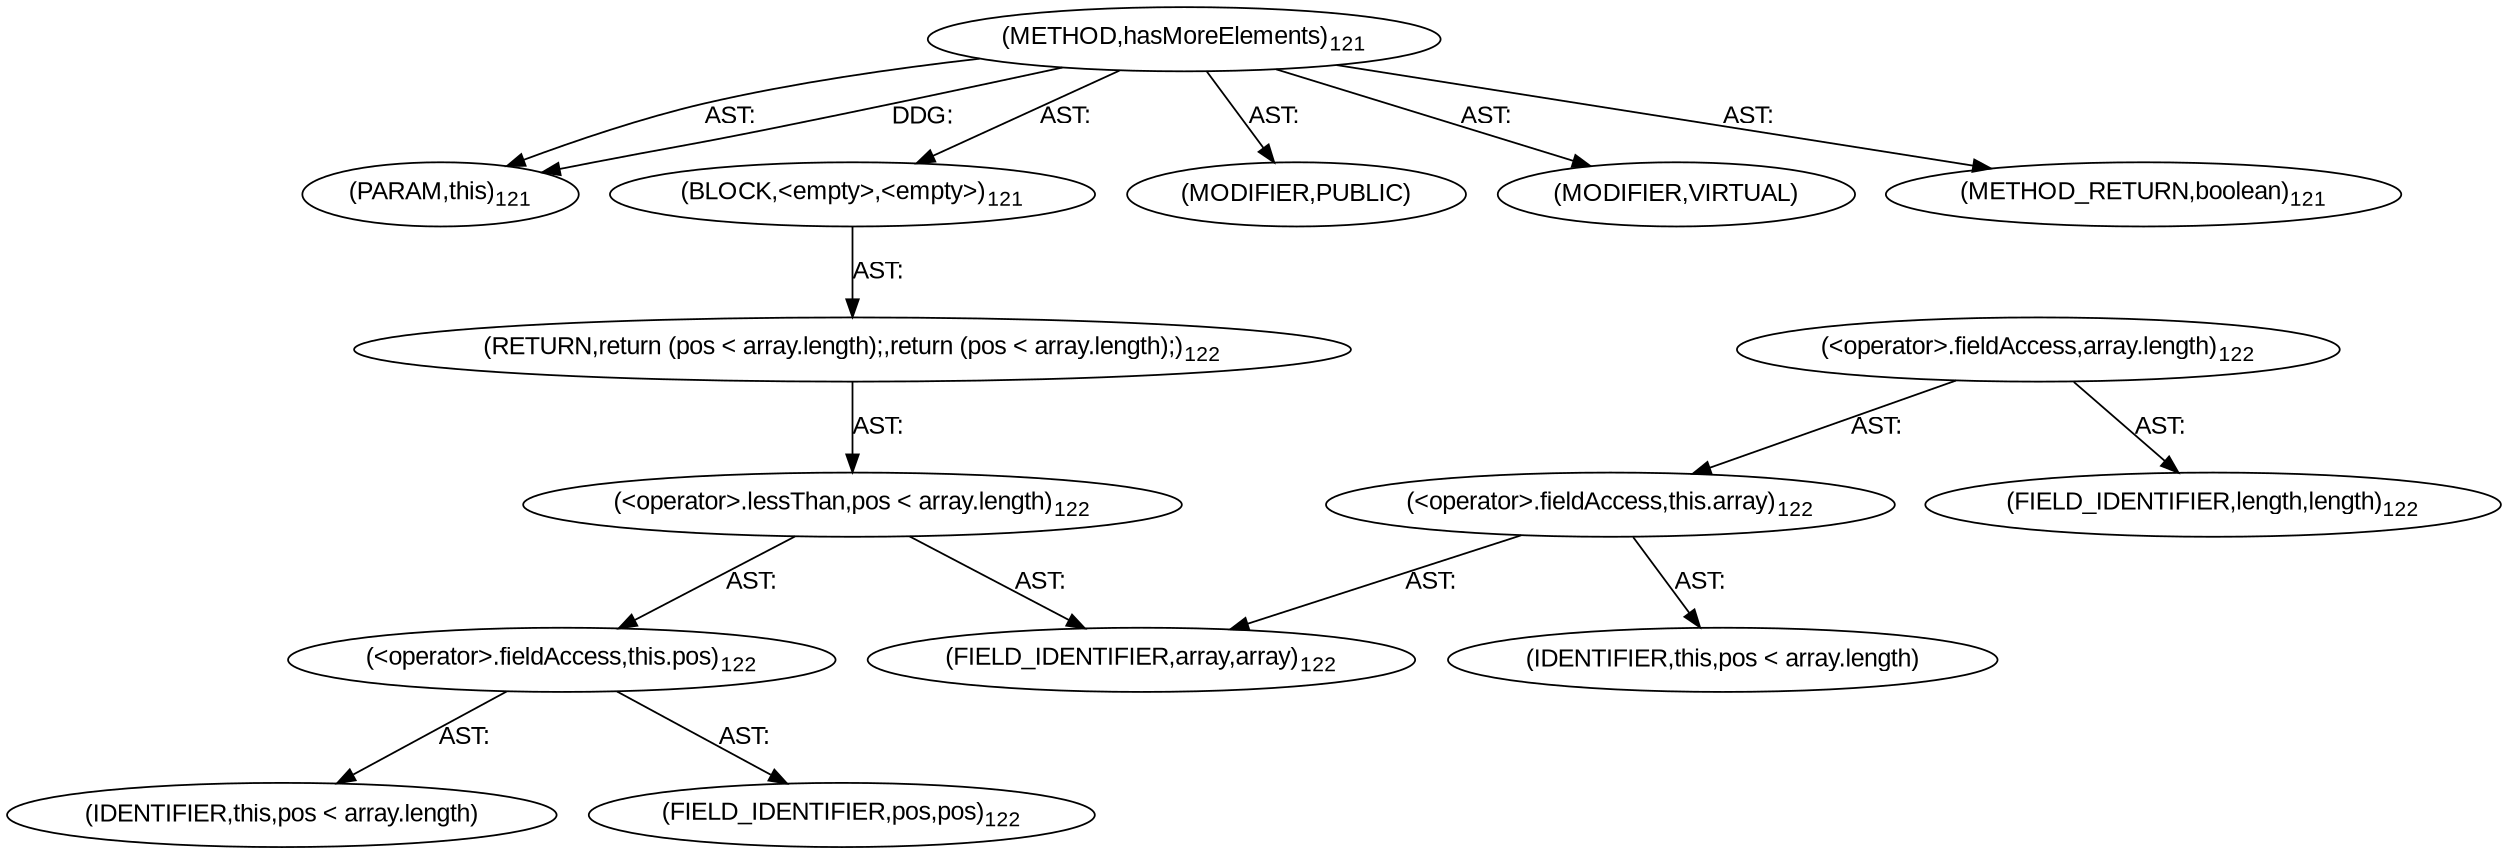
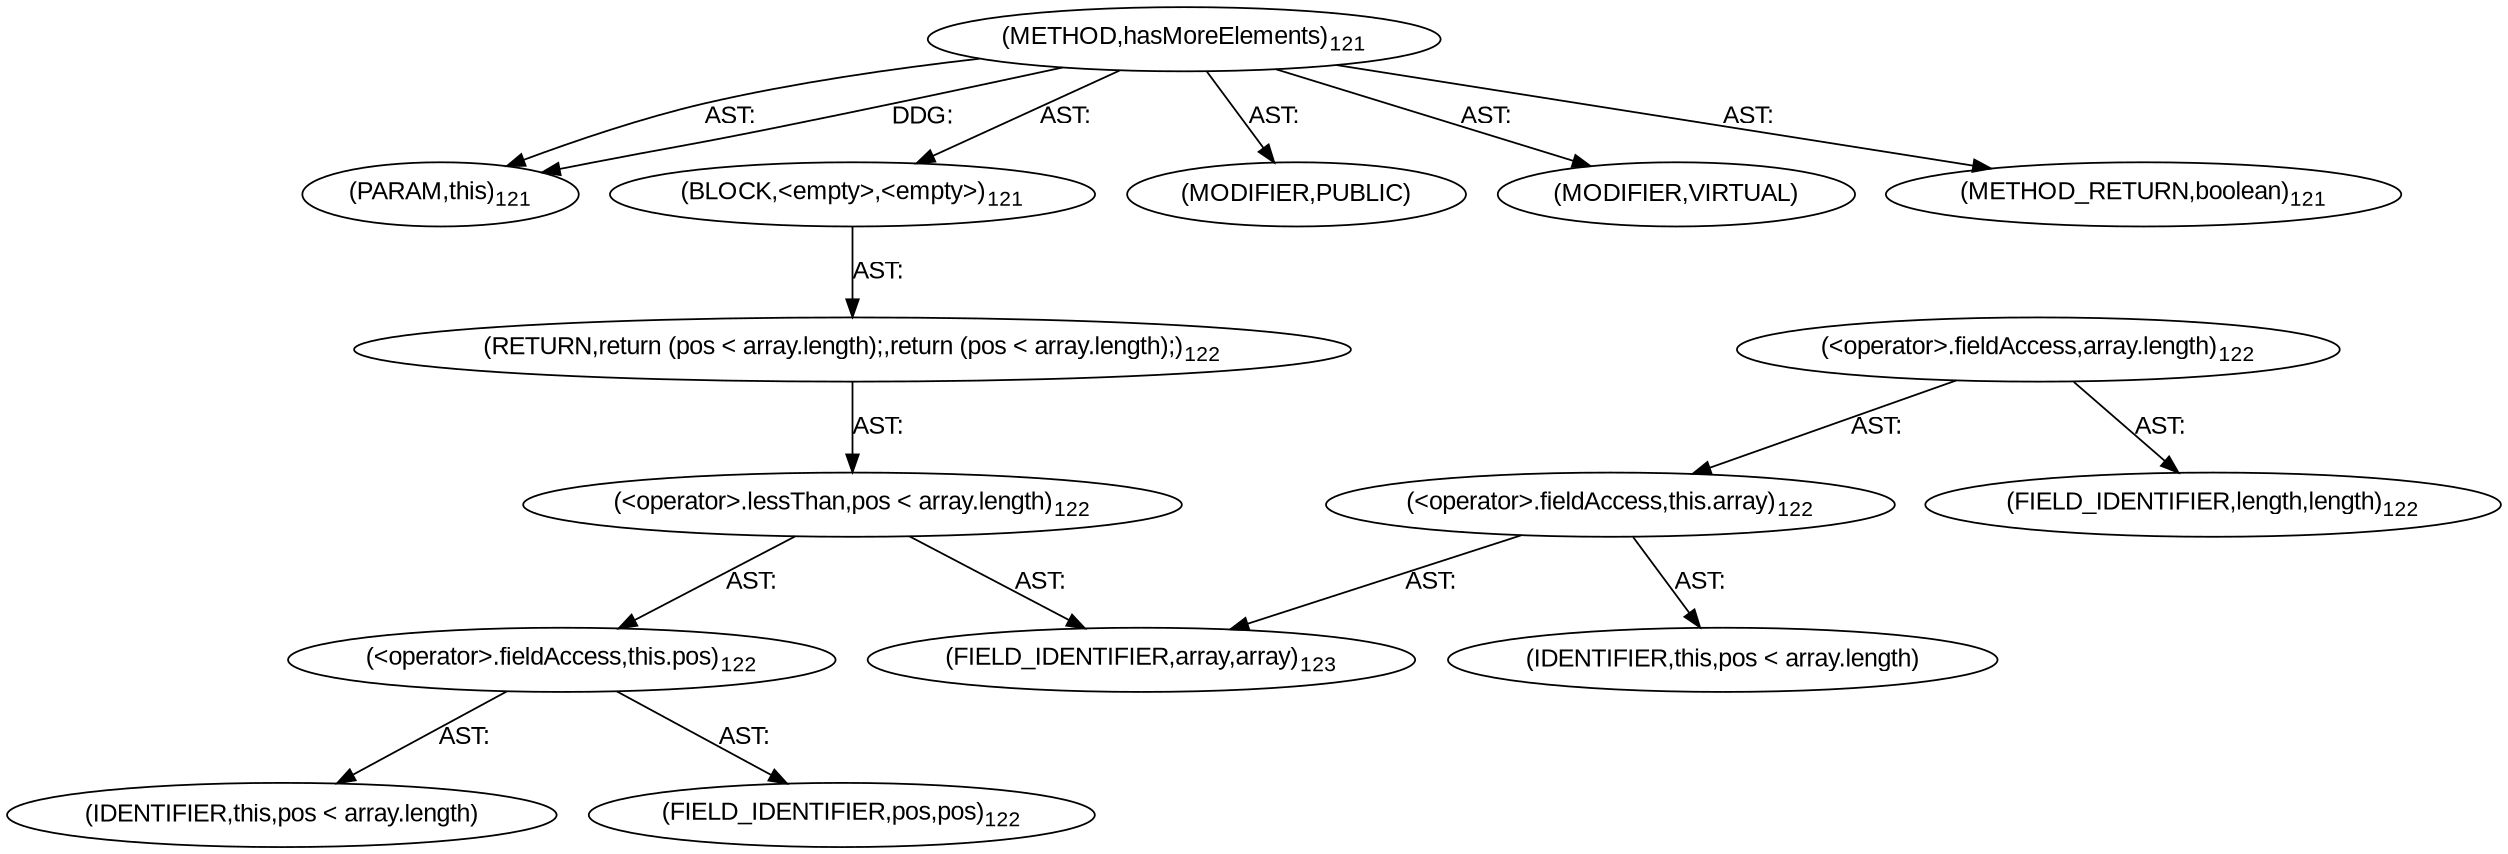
(1319, 657) -> (1319, 657)
